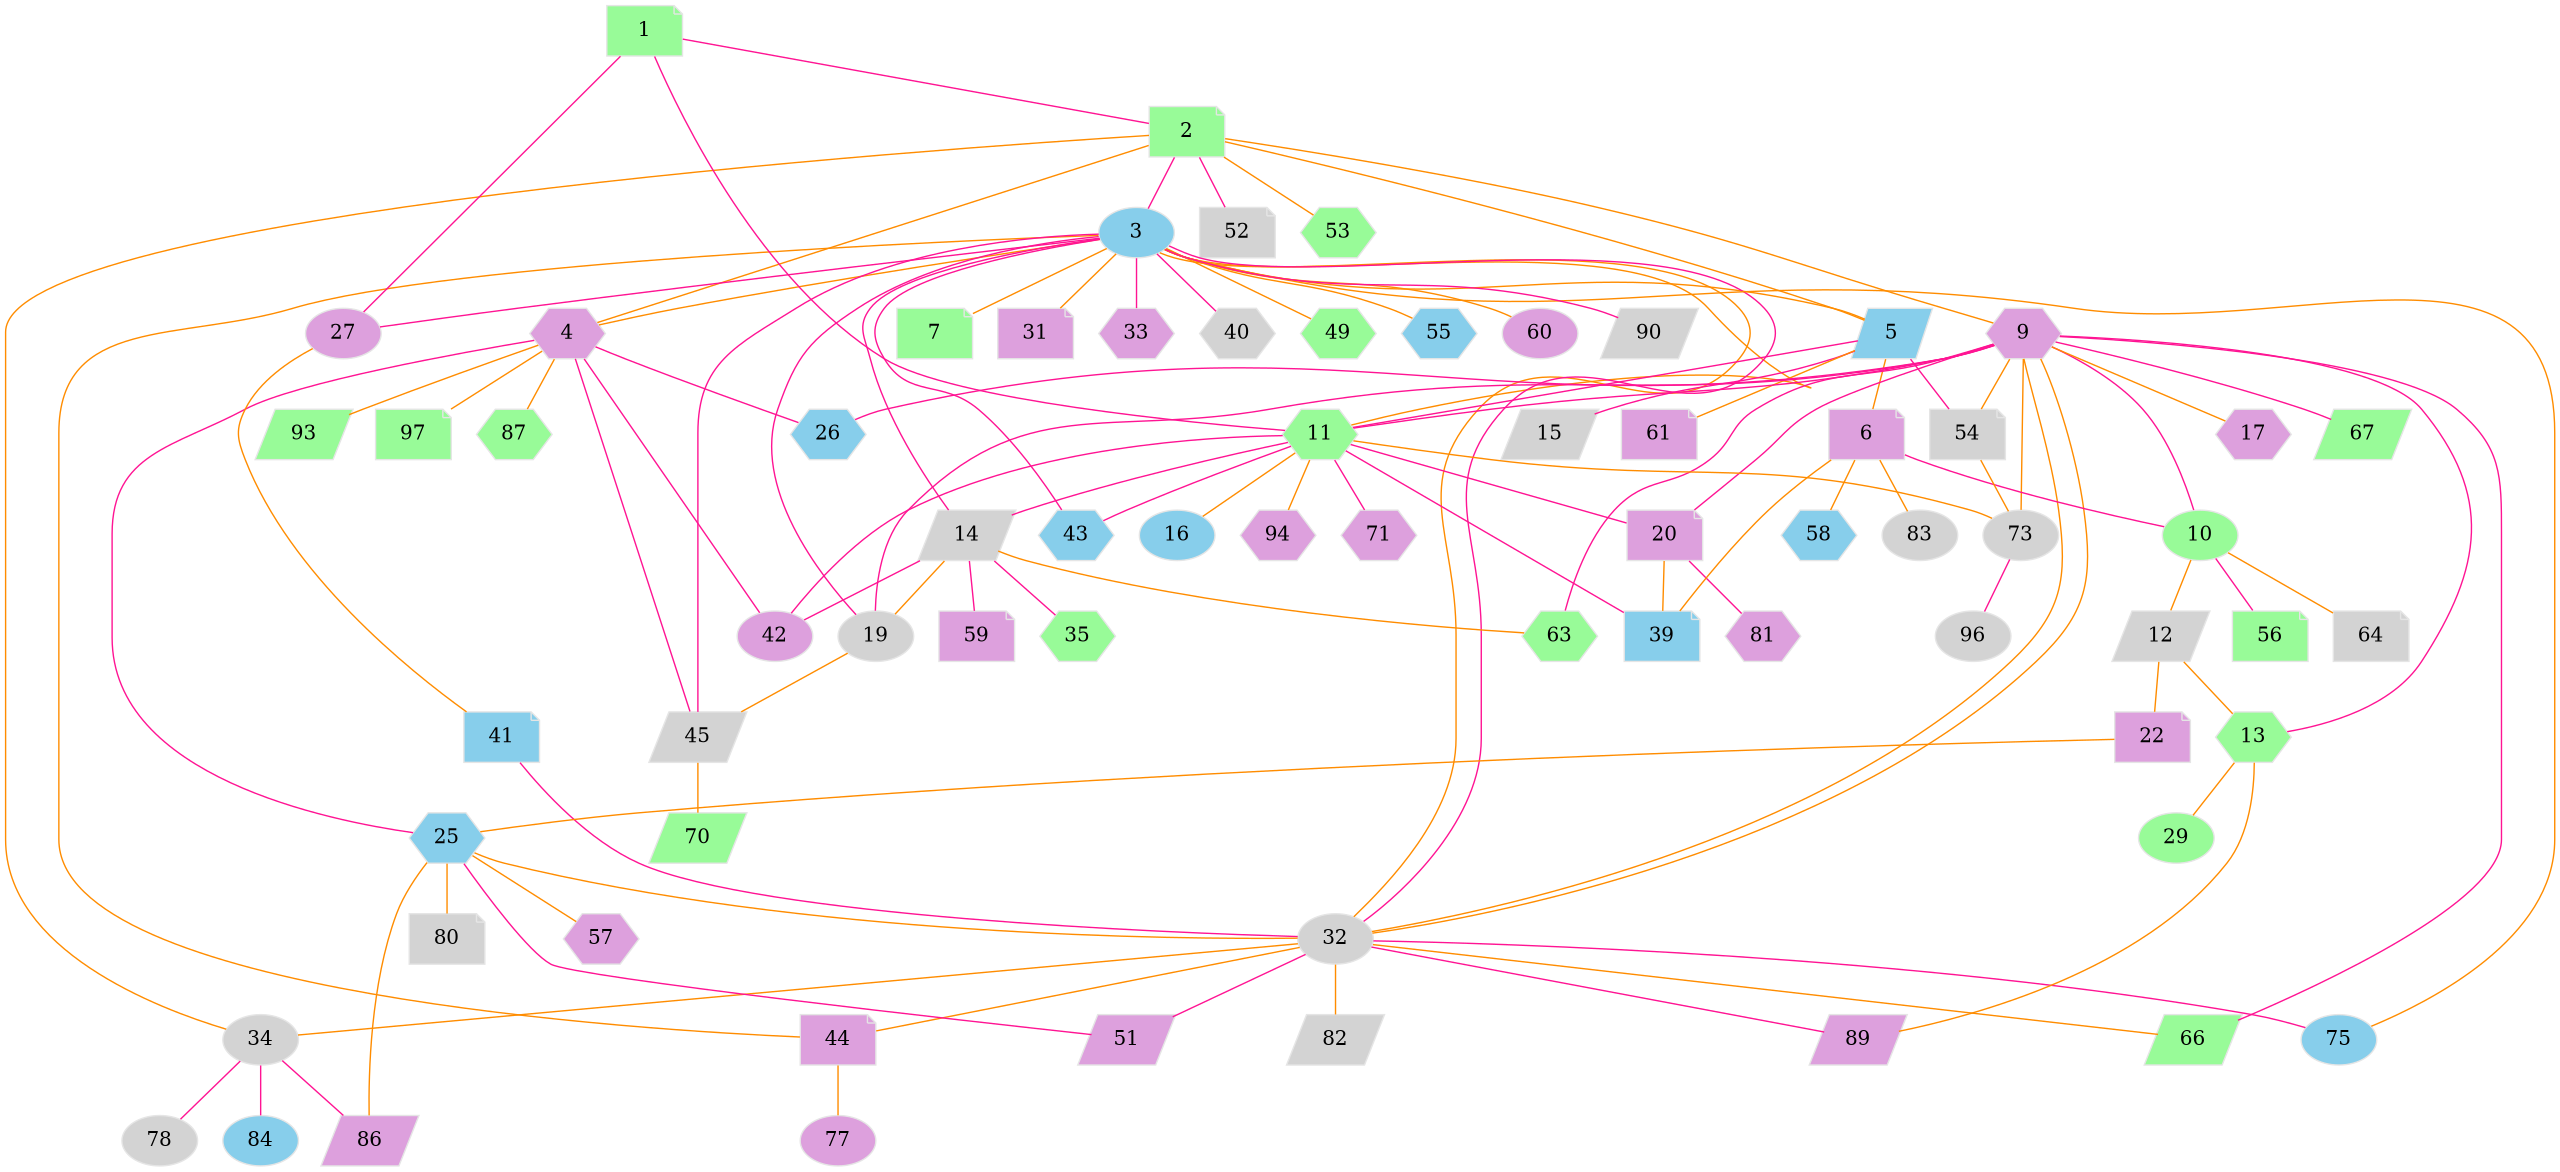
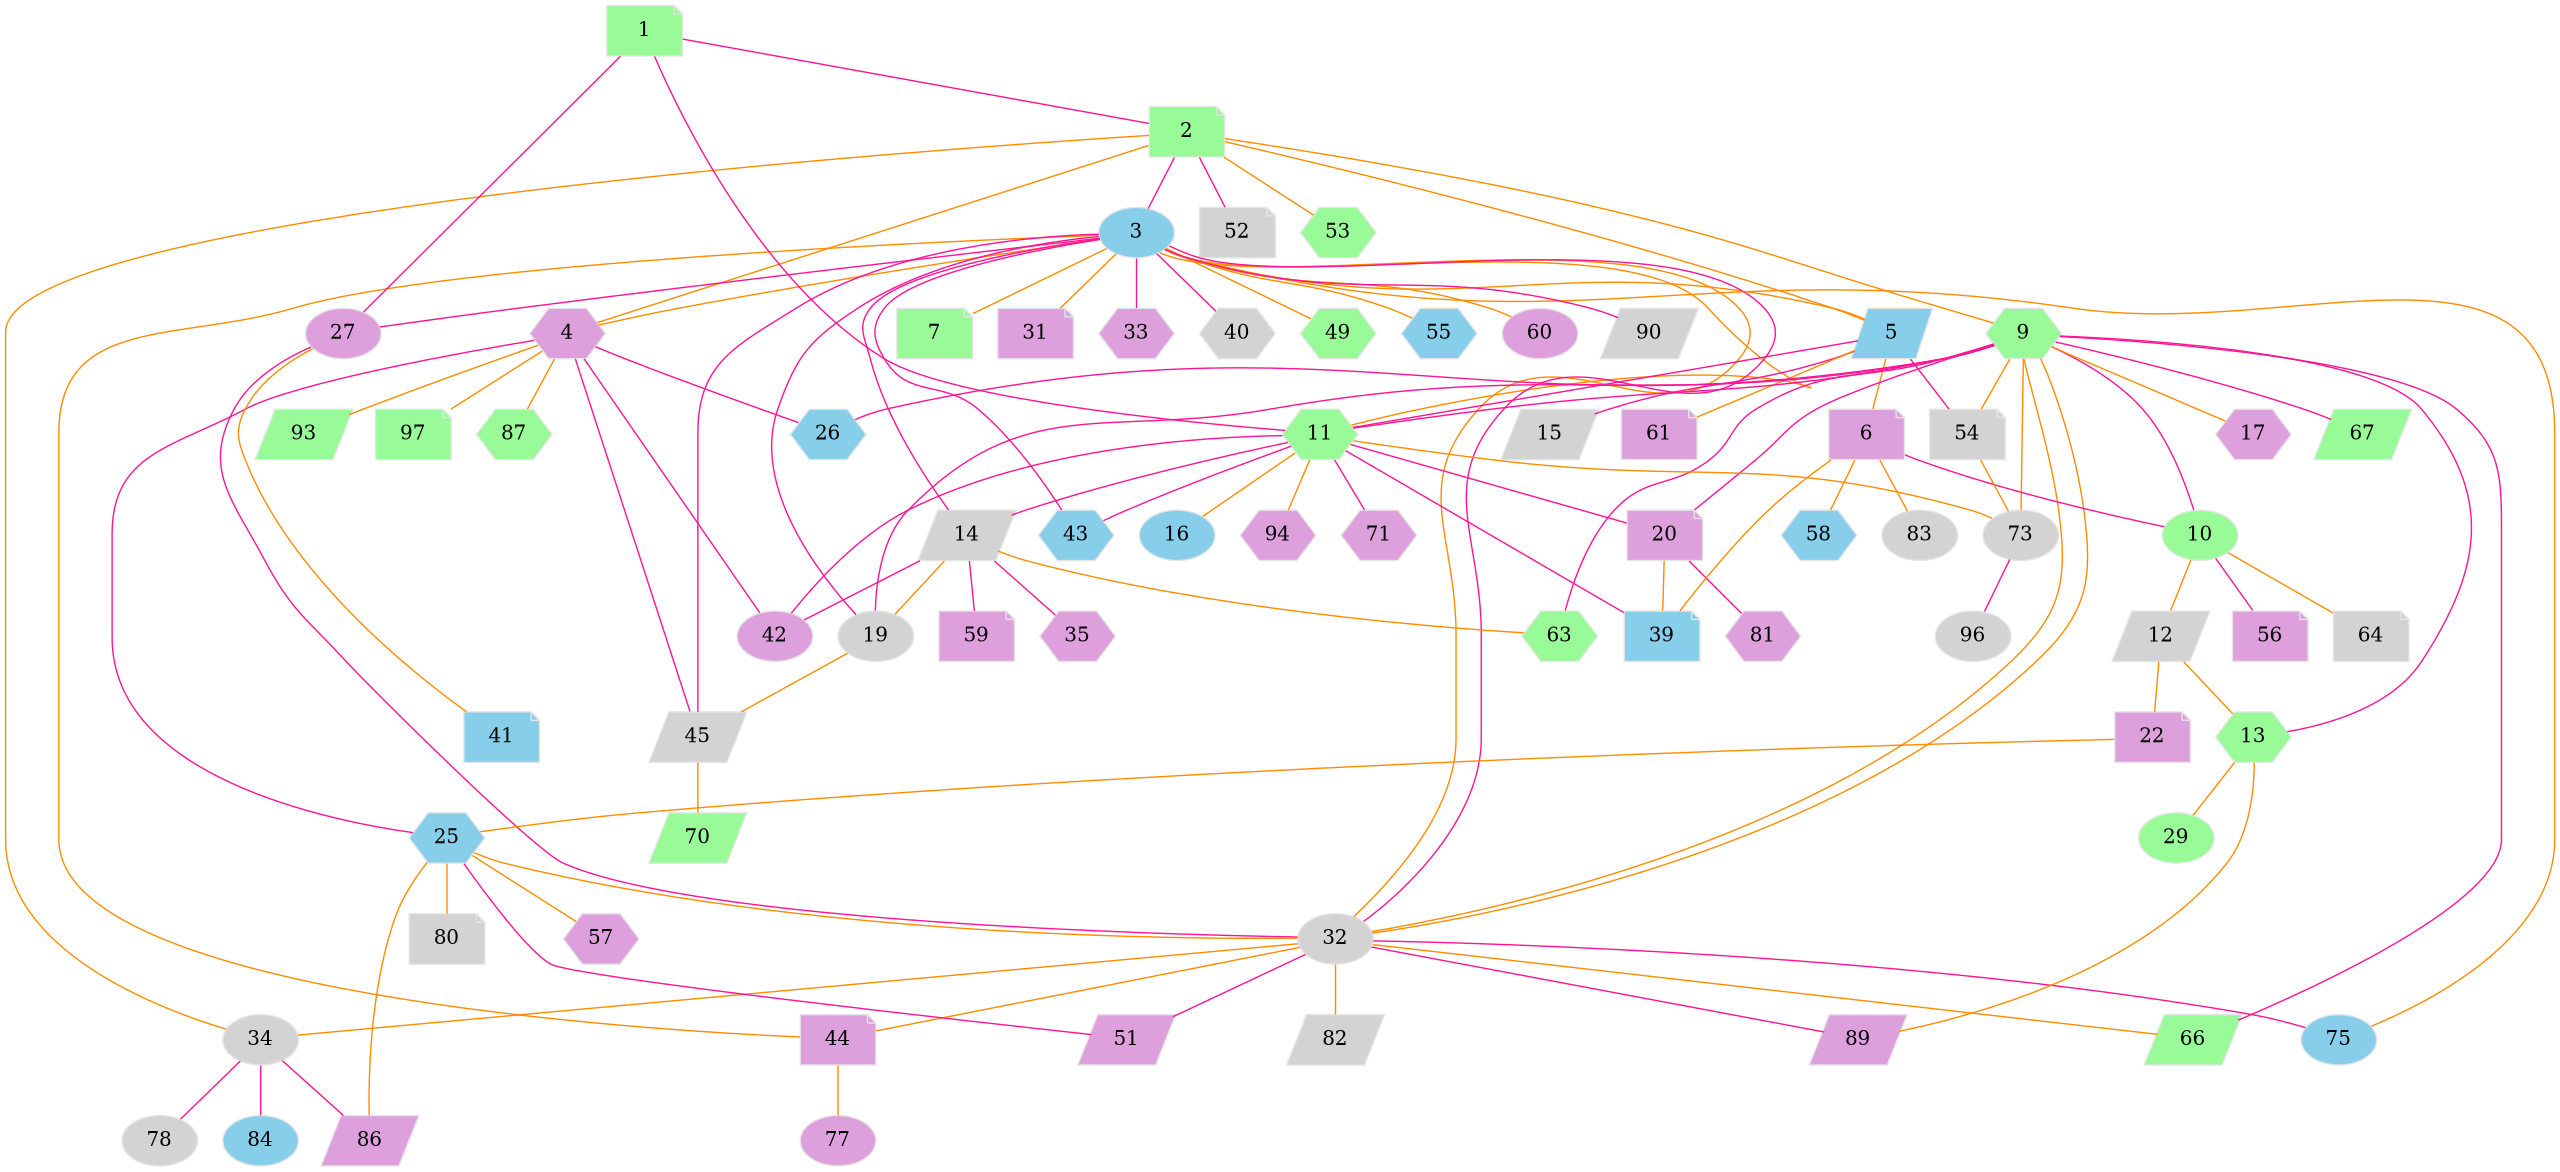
(2024, 334) -> (2024, 334)
(1078, 636) -> (1078, 636)
(2270, 636) -> (2270, 636)
(888, 911) -> (586, 870)
